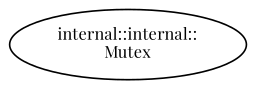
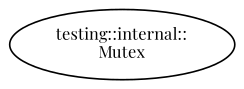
(128, 45) -> (122, 45)
